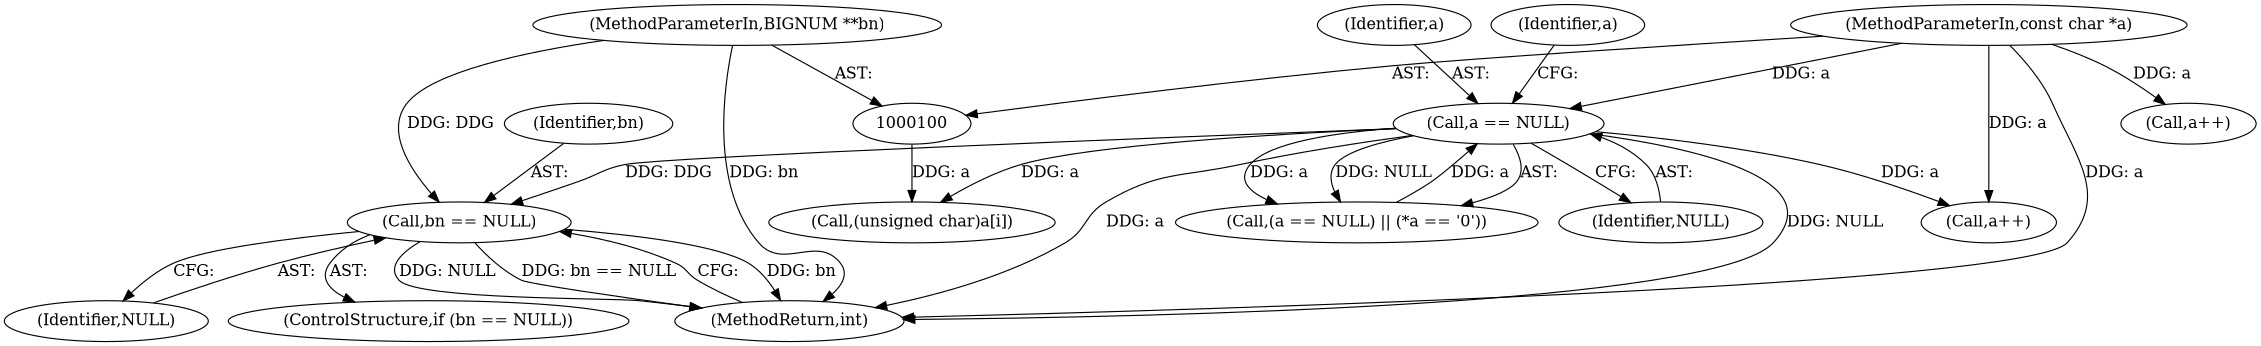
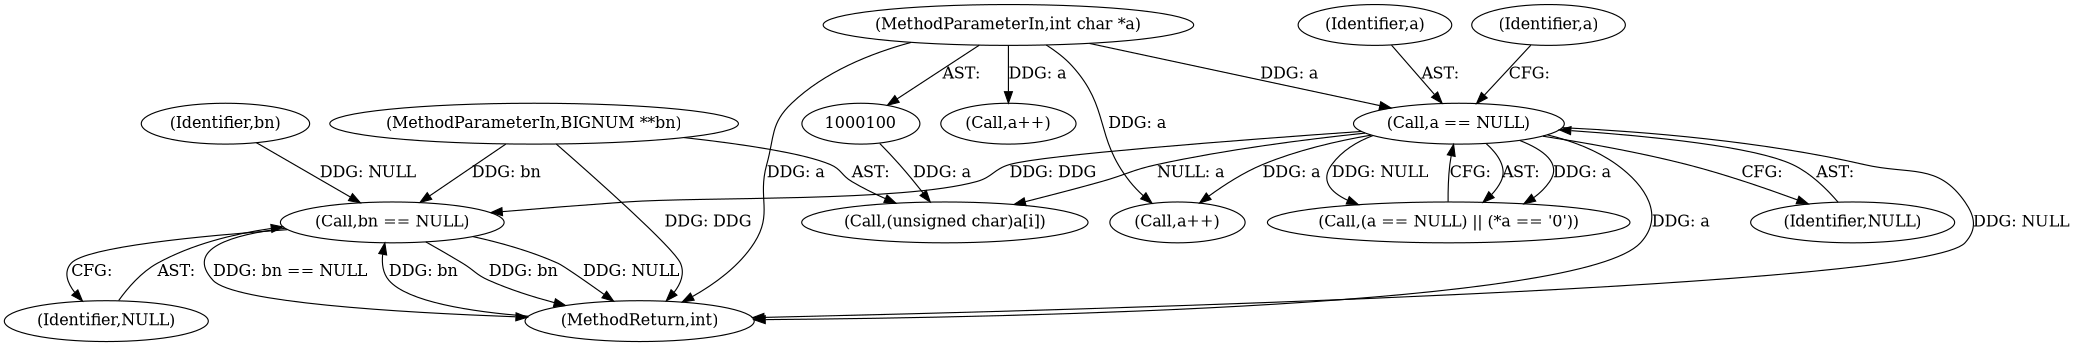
(1989, 25) -> (1008, 25)
(822, 73) -> (790, 153)
(451, 124) -> (506, 173)
(552, 173) -> (368, 173)
(764, 173) -> (708, 222)
(1050, 173) -> (1191, 173)
(1480, 173) -> (1473, 173)
(721, 272) -> (423, 272)
(429, 321) -> none
